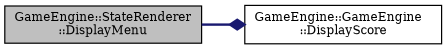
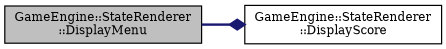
(343, 25) -> (343, 25)
